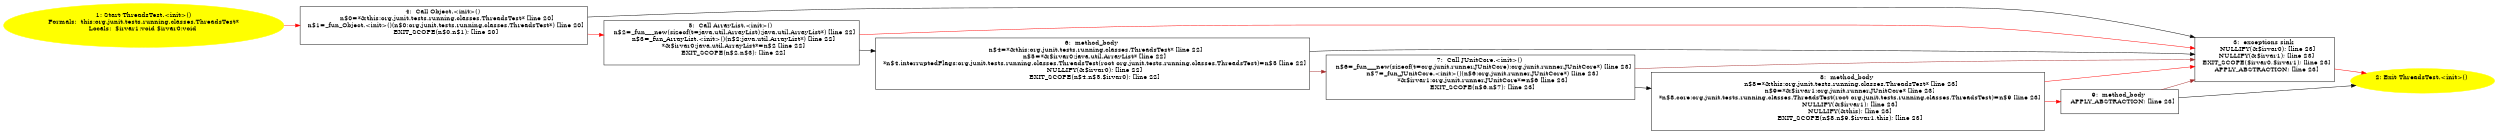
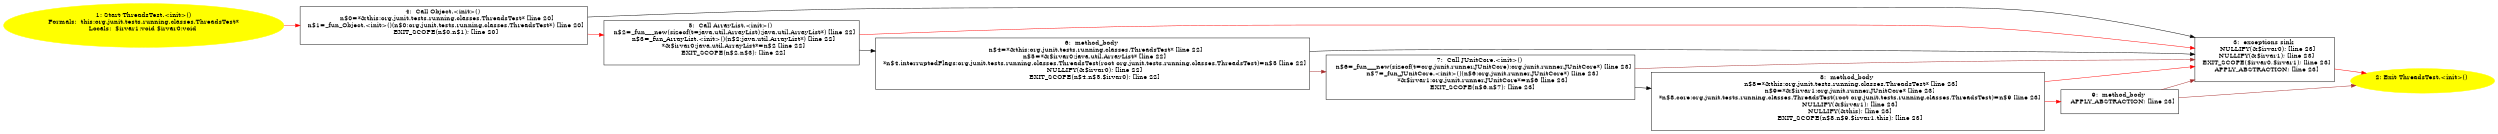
(2265, 92) -> (2265, 92)
